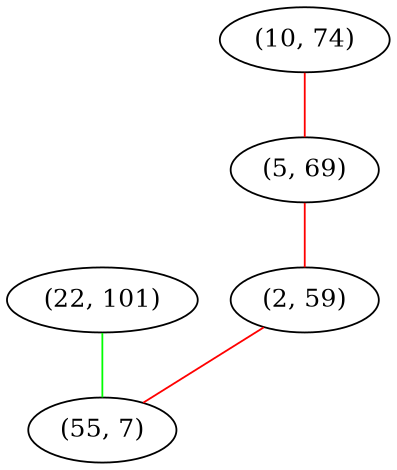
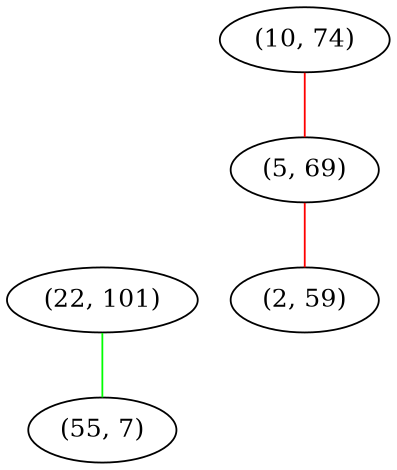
(204, 365) -> none
